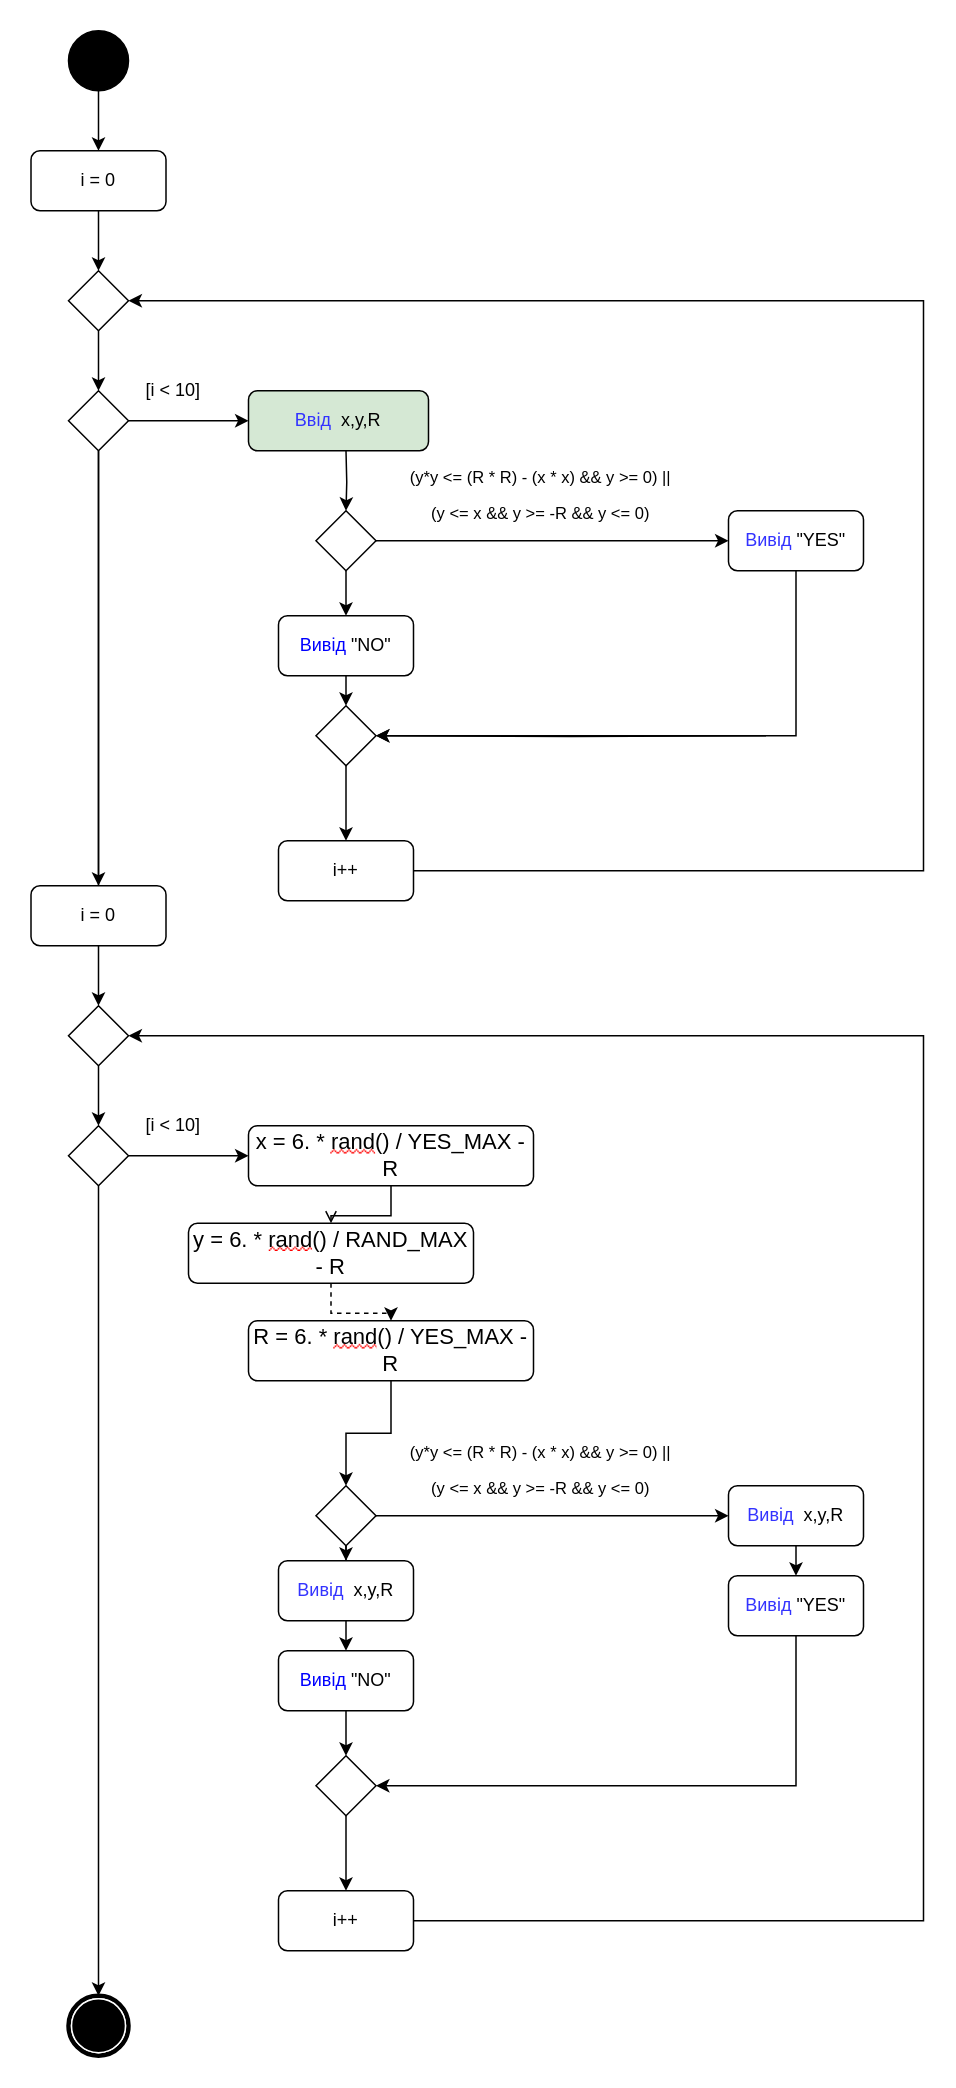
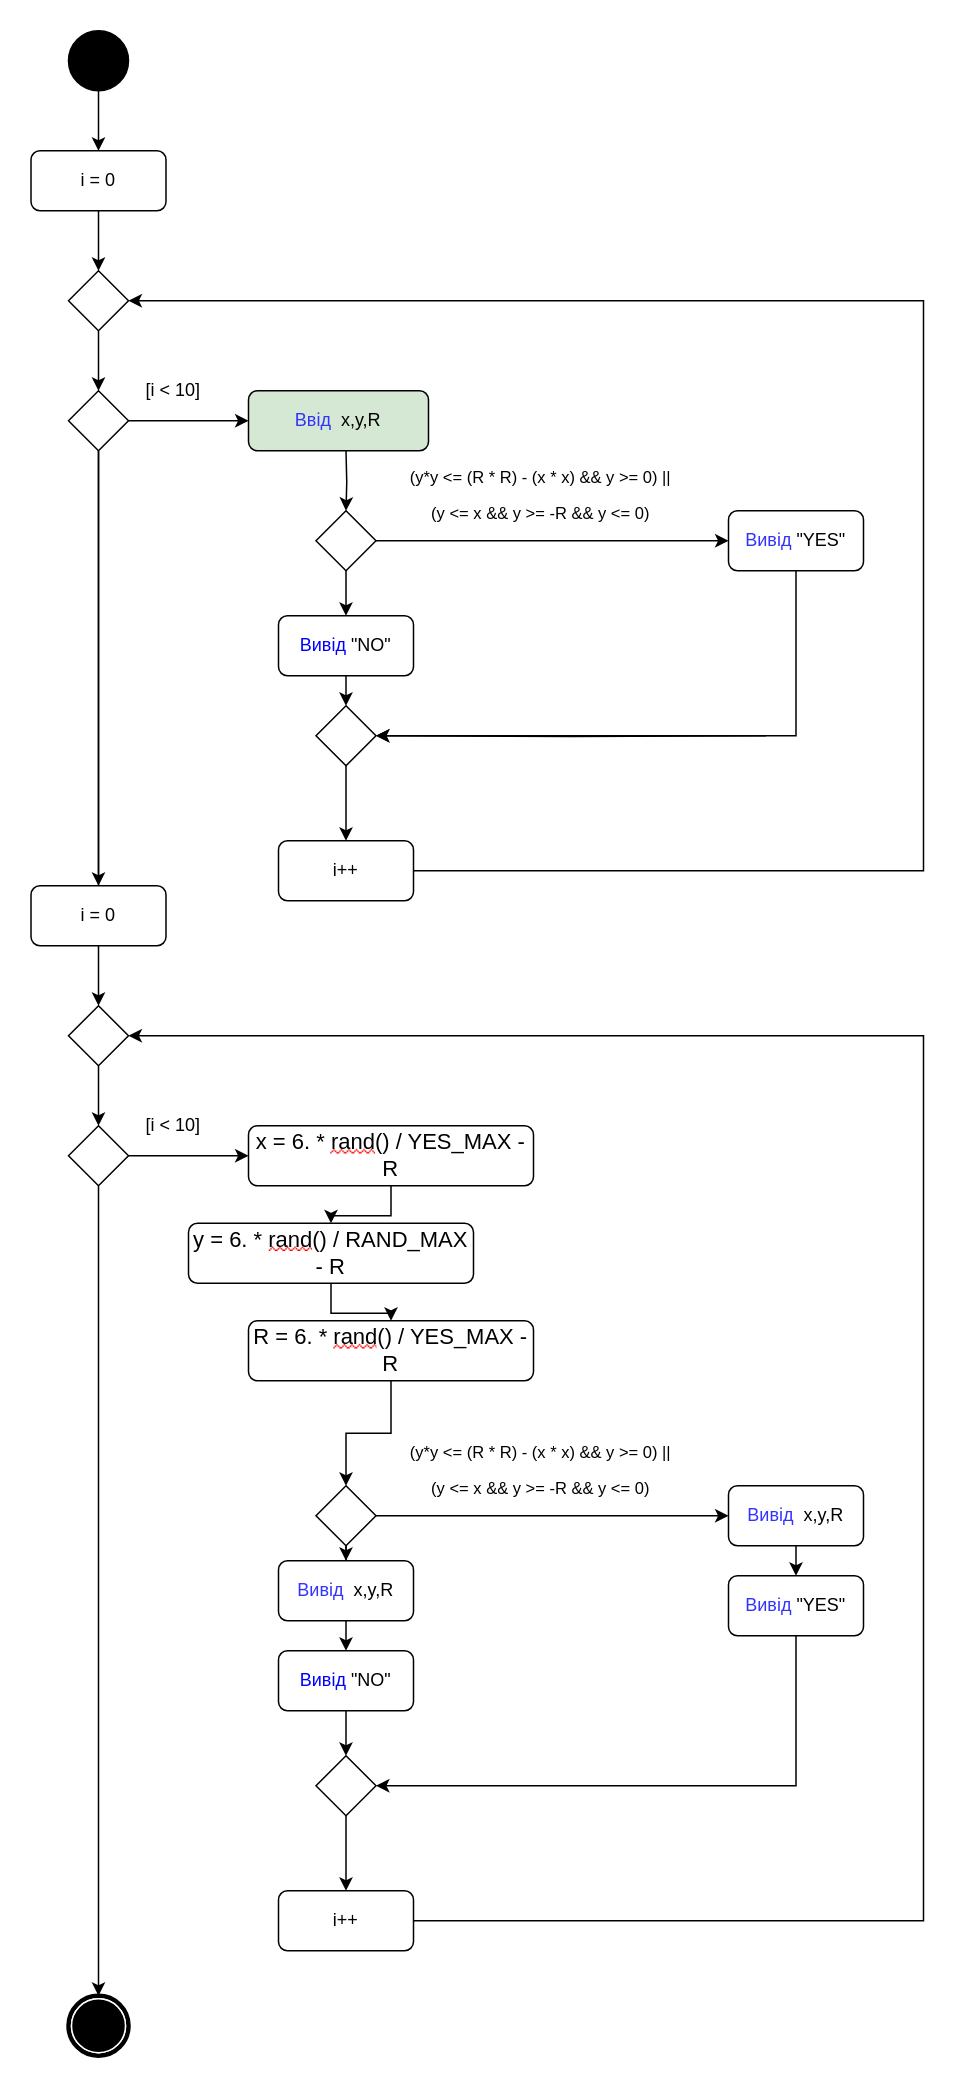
(332, 1216) -> (332, 1216)
(343, 1313) -> (343, 1313)
